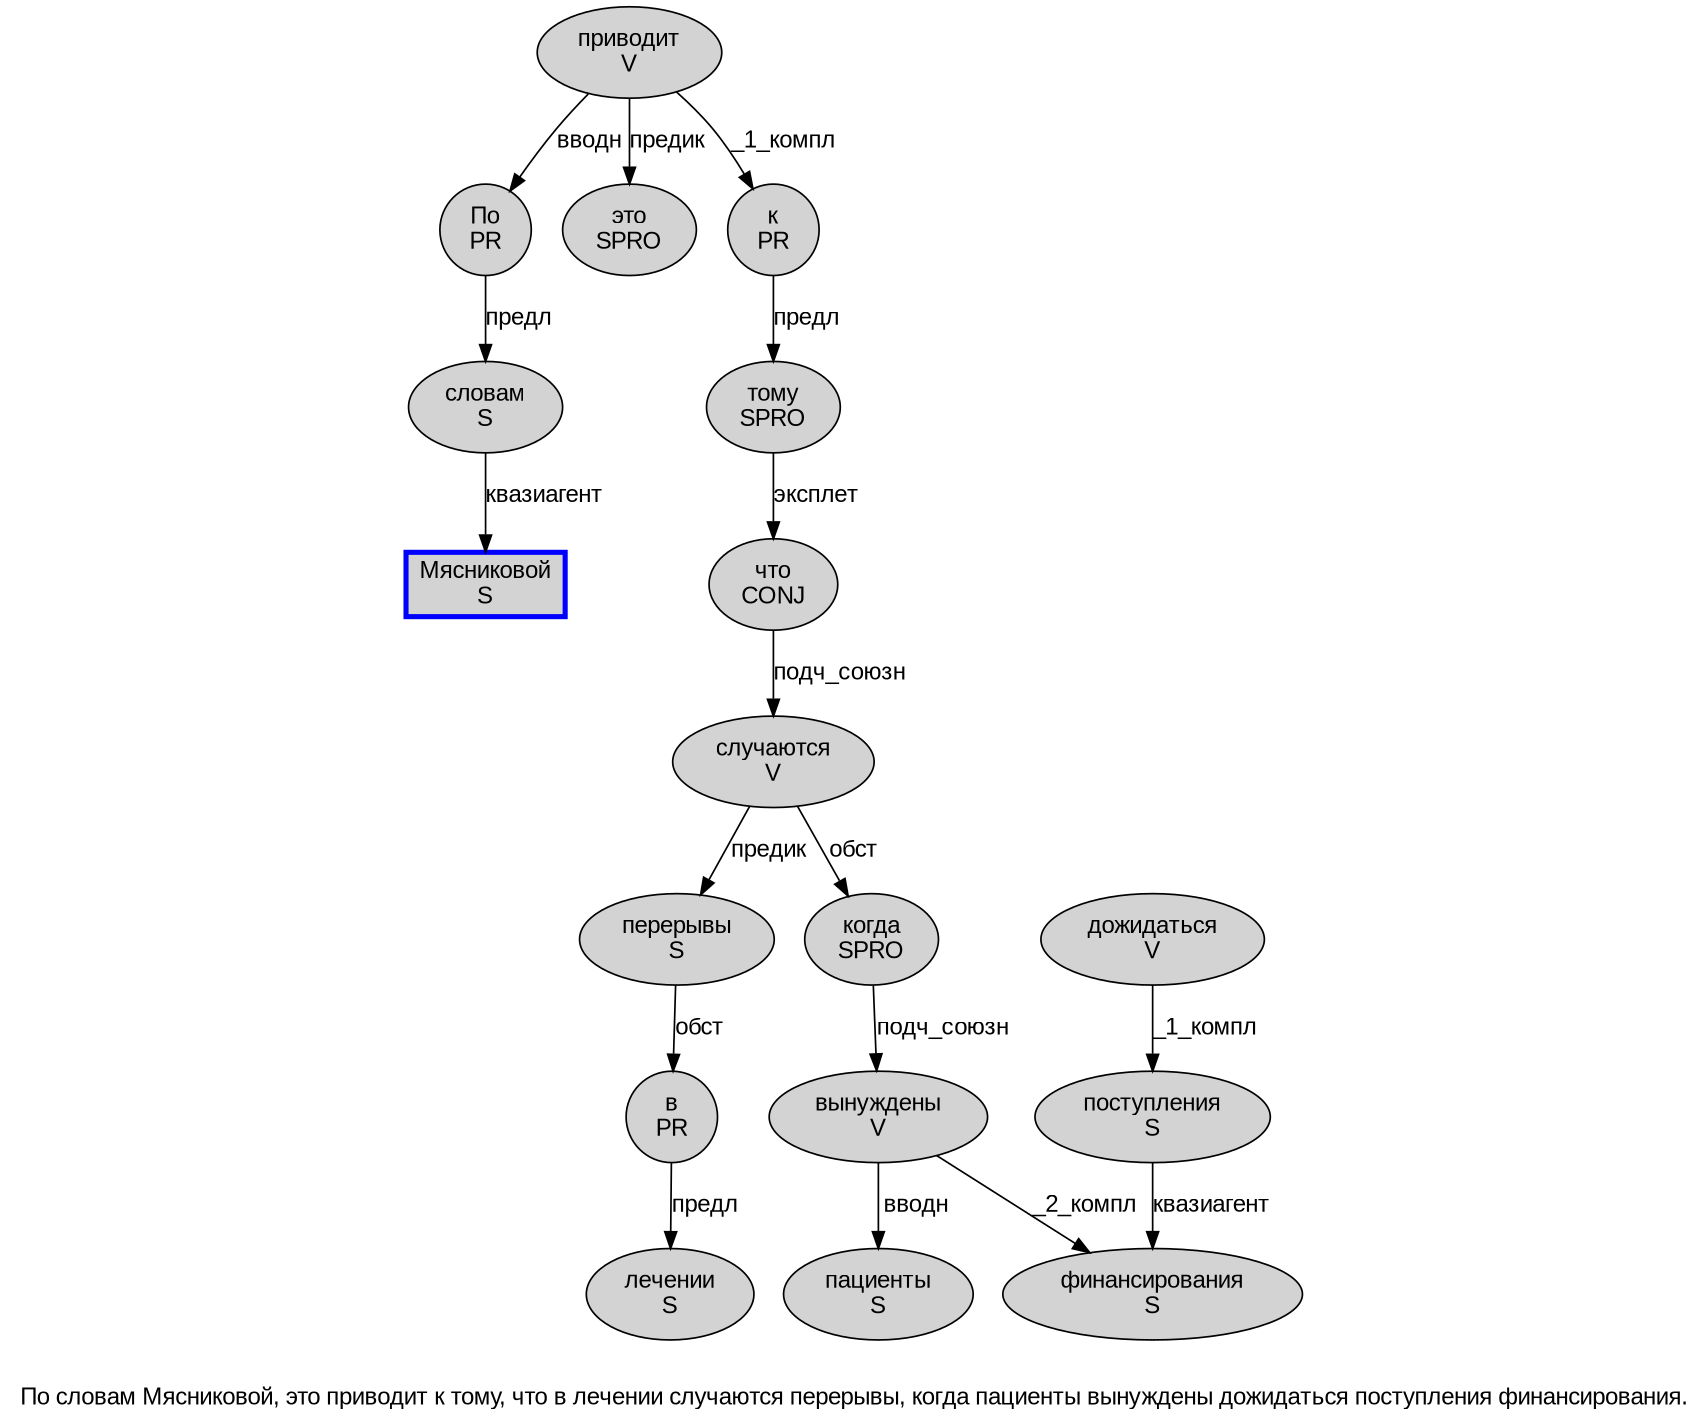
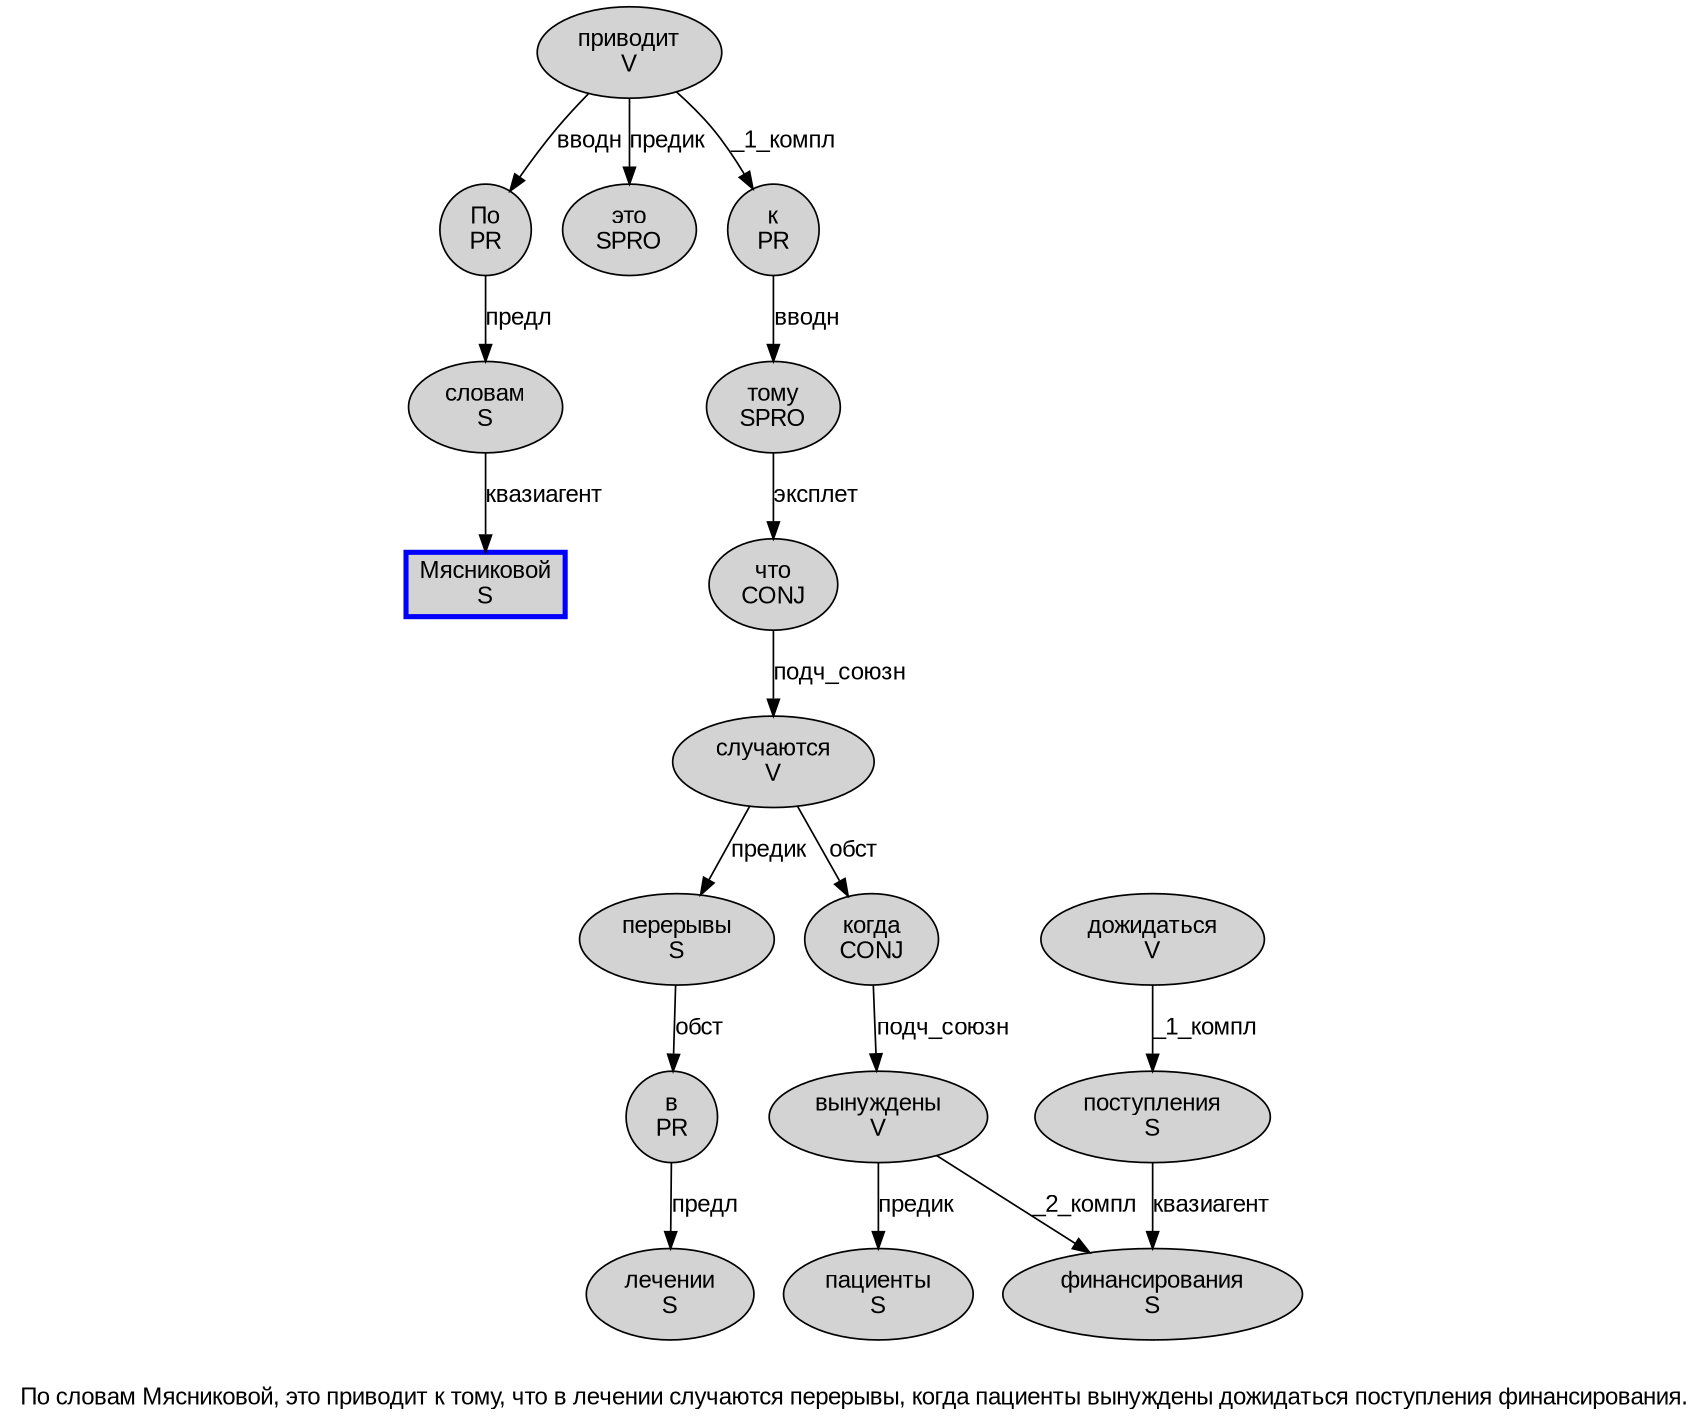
(807, 318) -> (807, 318)
(872, 939) -> (872, 939)
(916, 1206) -> (916, 1206)
